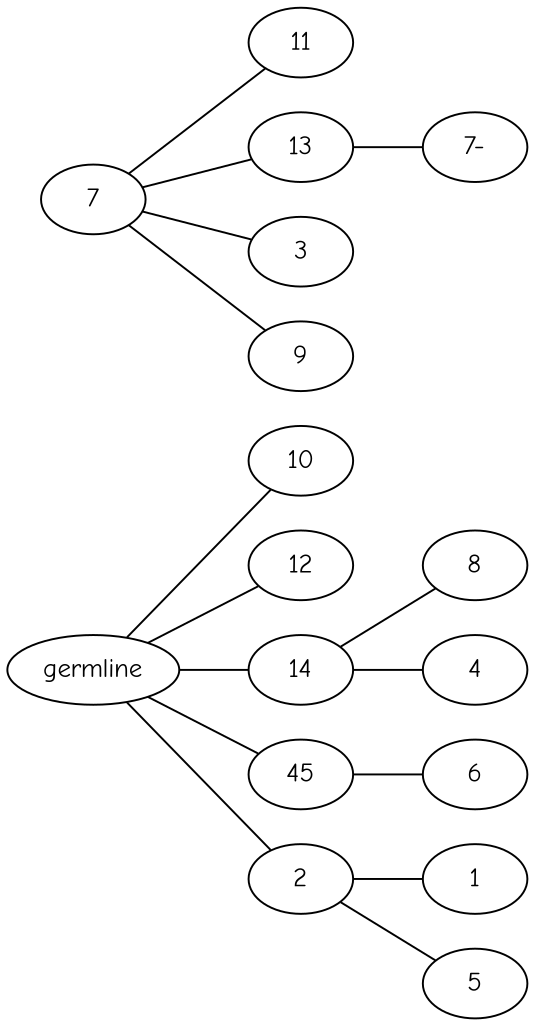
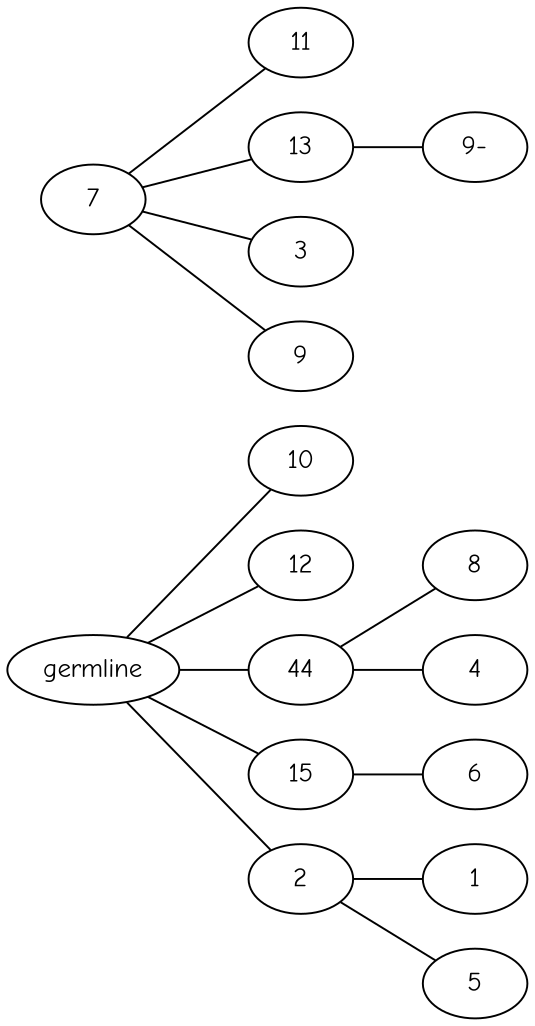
(475, 147) -> (475, 147)
(301, 670) -> (301, 670)
(301, 774) -> (301, 774)
